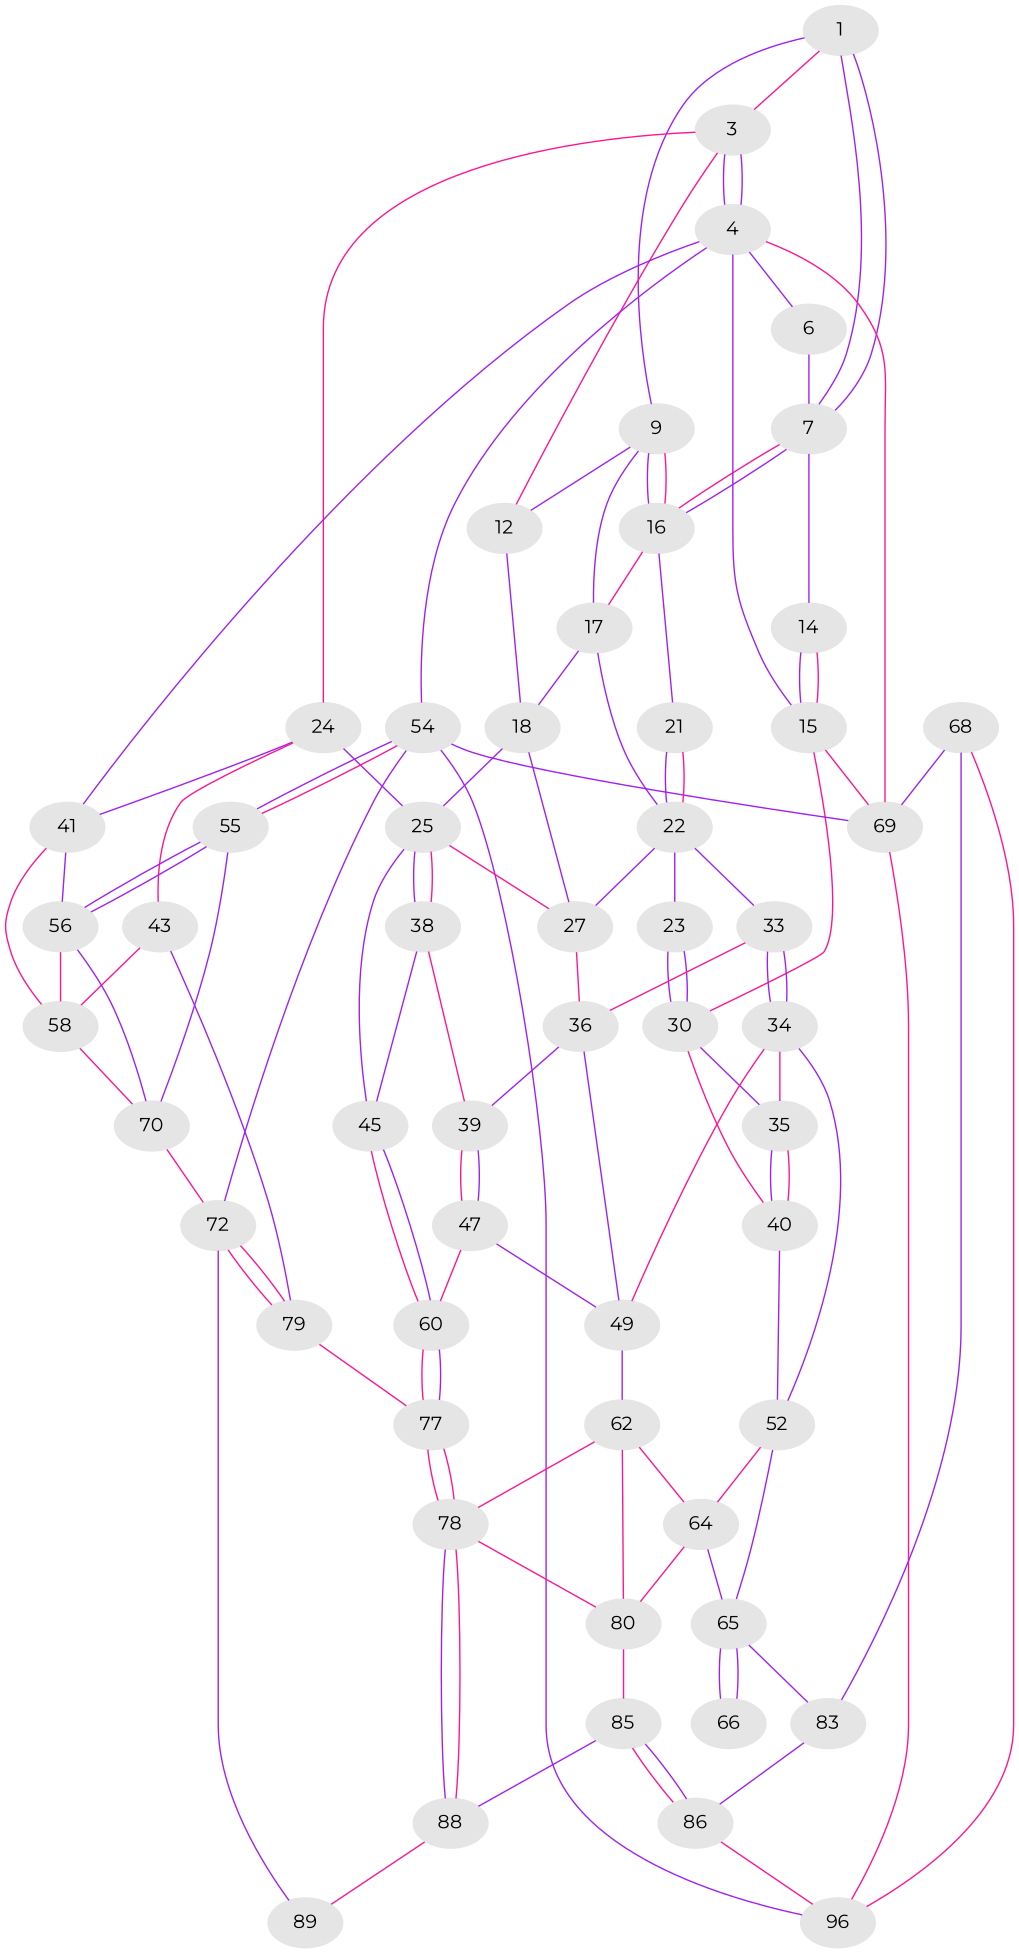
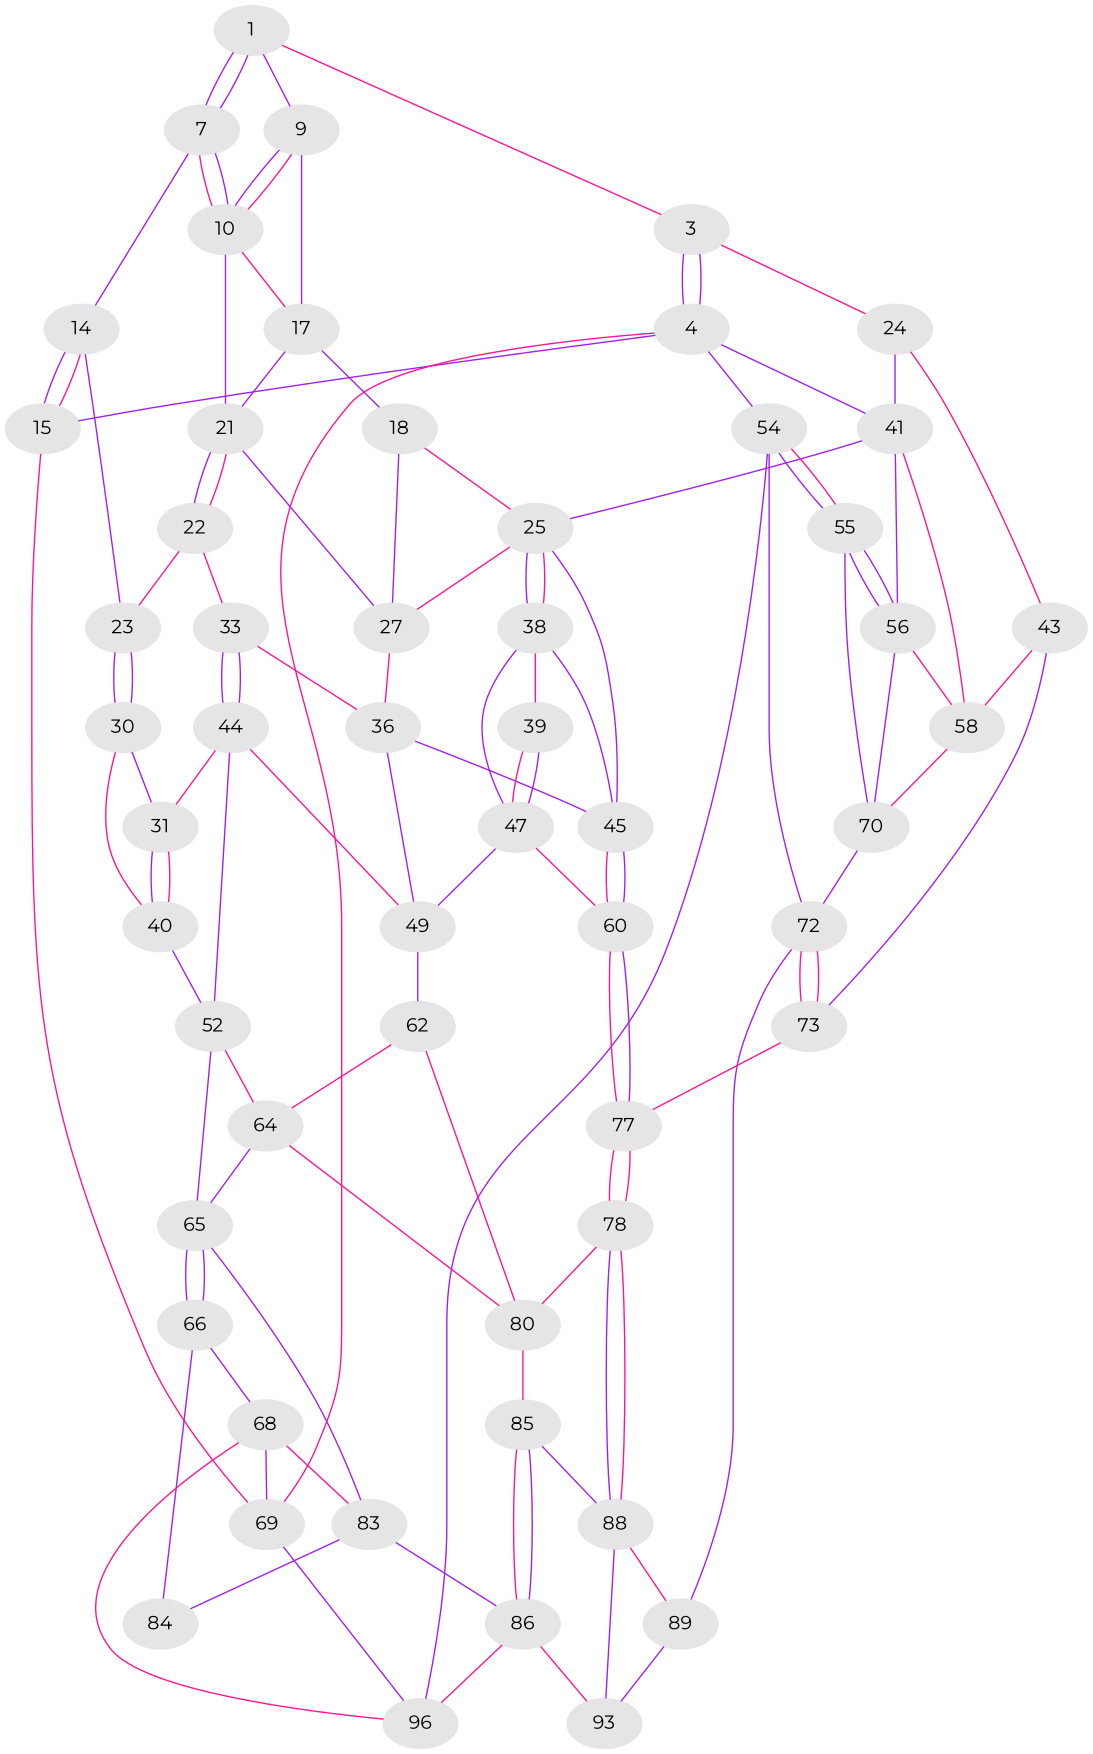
(809, 329) -> none
none -> (103, 478)
(505, 528) -> none
(657, 528) -> (225, 230)
none -> (482, 724)
(617, 733) -> (264, 379)
(373, 777) -> (717, 482)
(473, 777) -> (468, 479)
(628, 786) -> none
(625, 877) -> (308, 528)
(675, 877) -> (159, 578)
(724, 877) -> (213, 578)
(832, 916) -> none
(780, 1026) -> (231, 728)
(524, 1078) -> (501, 775)
(780, 1126) -> (160, 827)
(185, 1176) -> (840, 877)
(961, 1238) -> (317, 1475)
(294, 1325) -> (809, 1026)
none -> (230, 1375)
(909, 1381) -> (344, 1624)
(536, 1475) -> none
none -> (160, 1624)
none -> (605, 1724)
